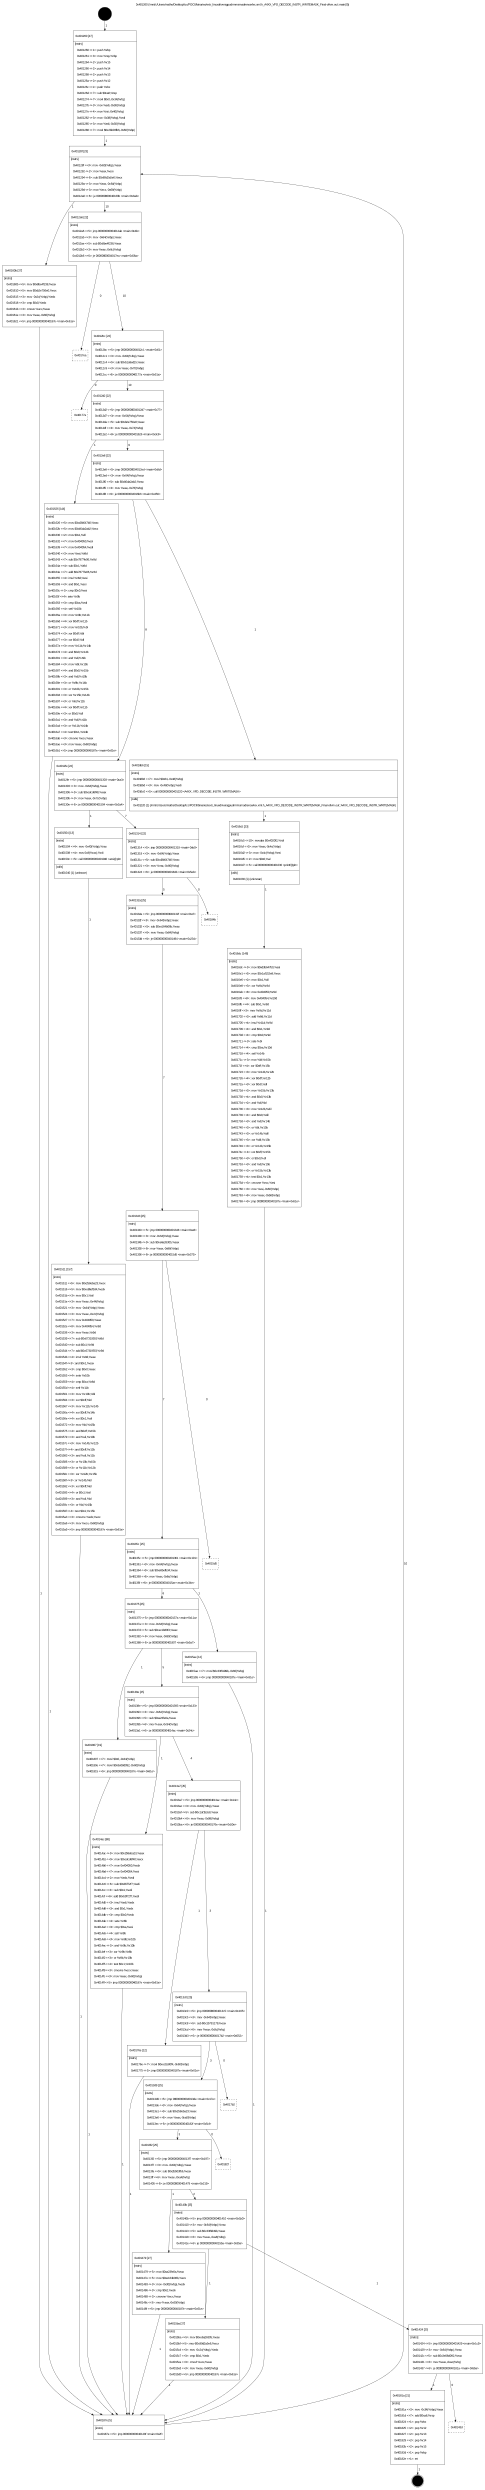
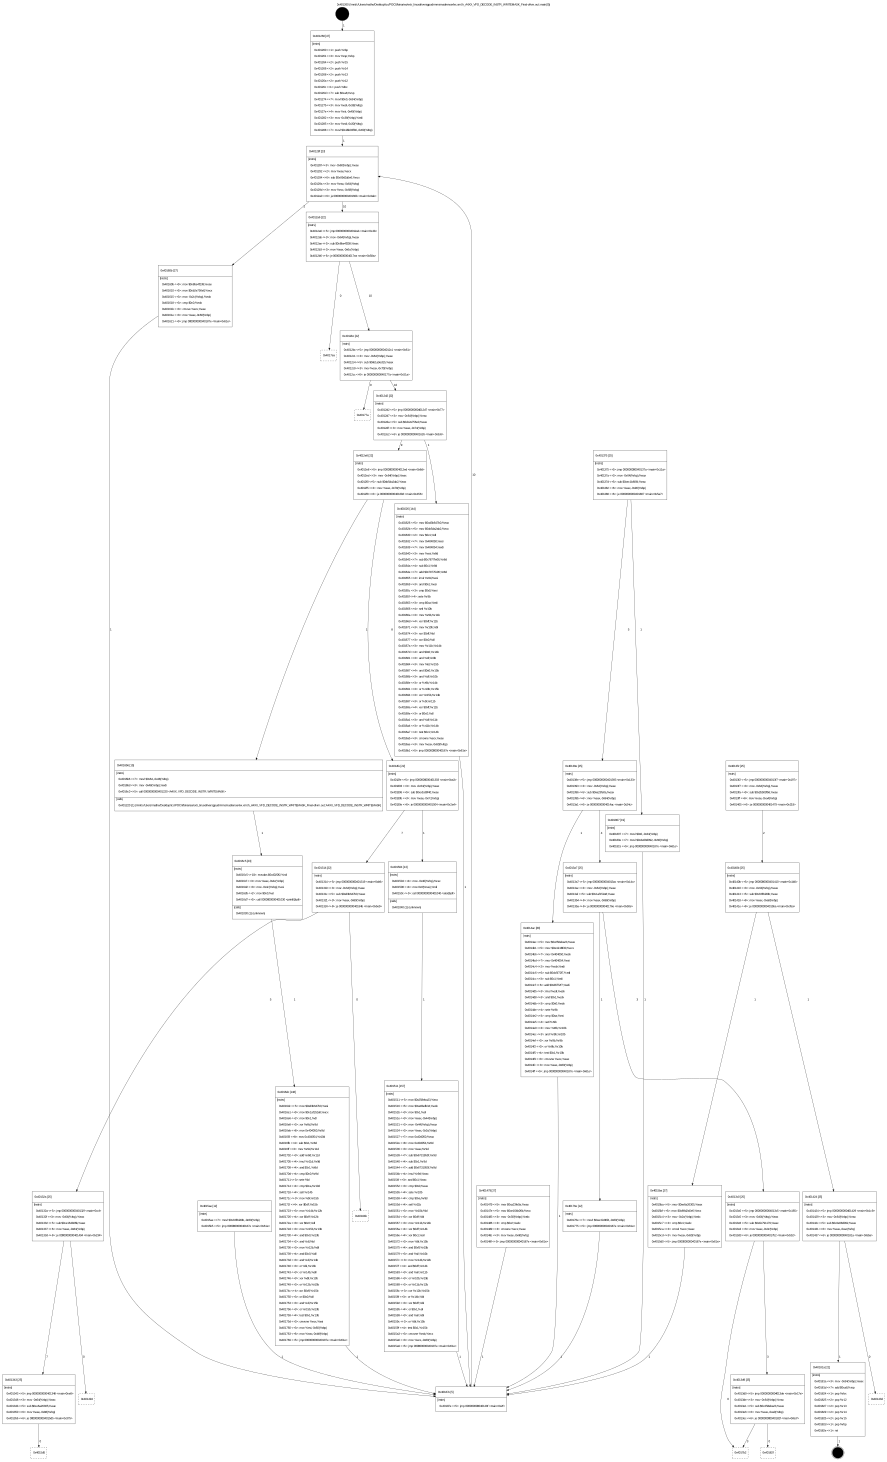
none -> (86, 1399)
(162, 1564) -> none
(178, 2134) -> (749, 1435)
(170, 2220) -> none
